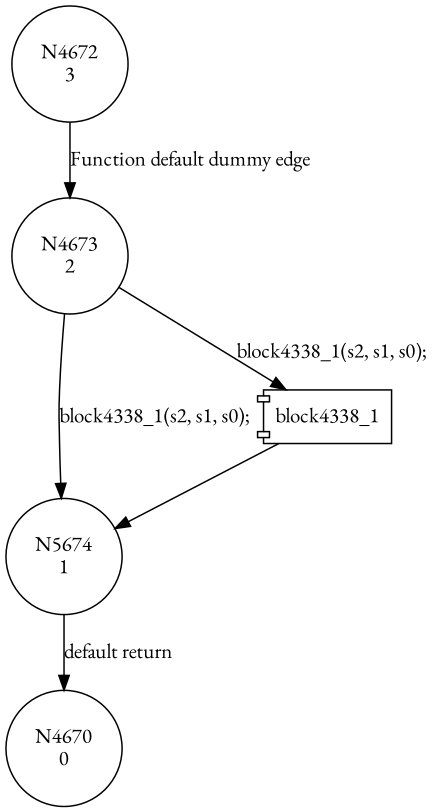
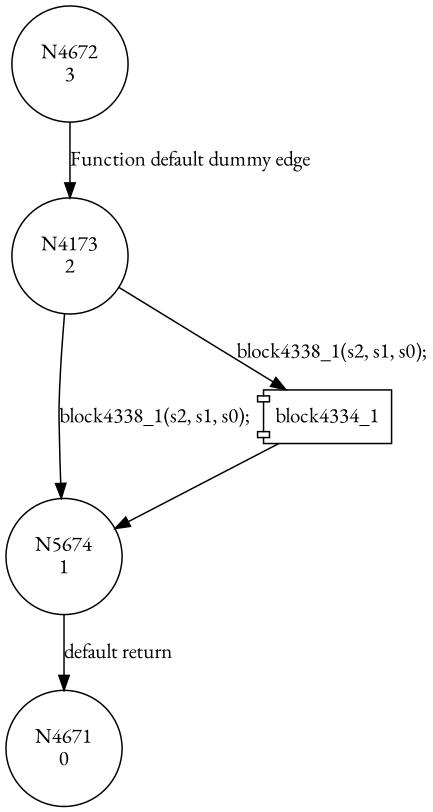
(70, 256) -> (70, 256)
(328, 417) -> (328, 417)
(64, 748) -> (64, 748)
